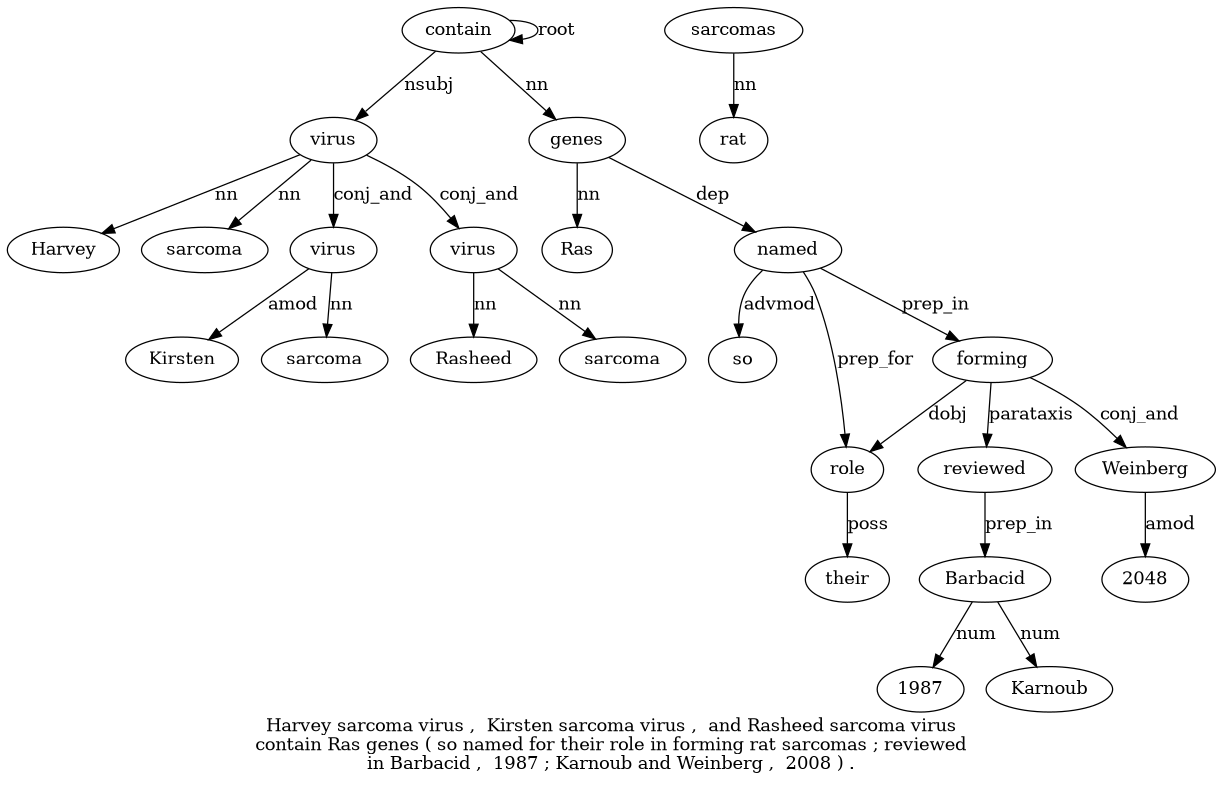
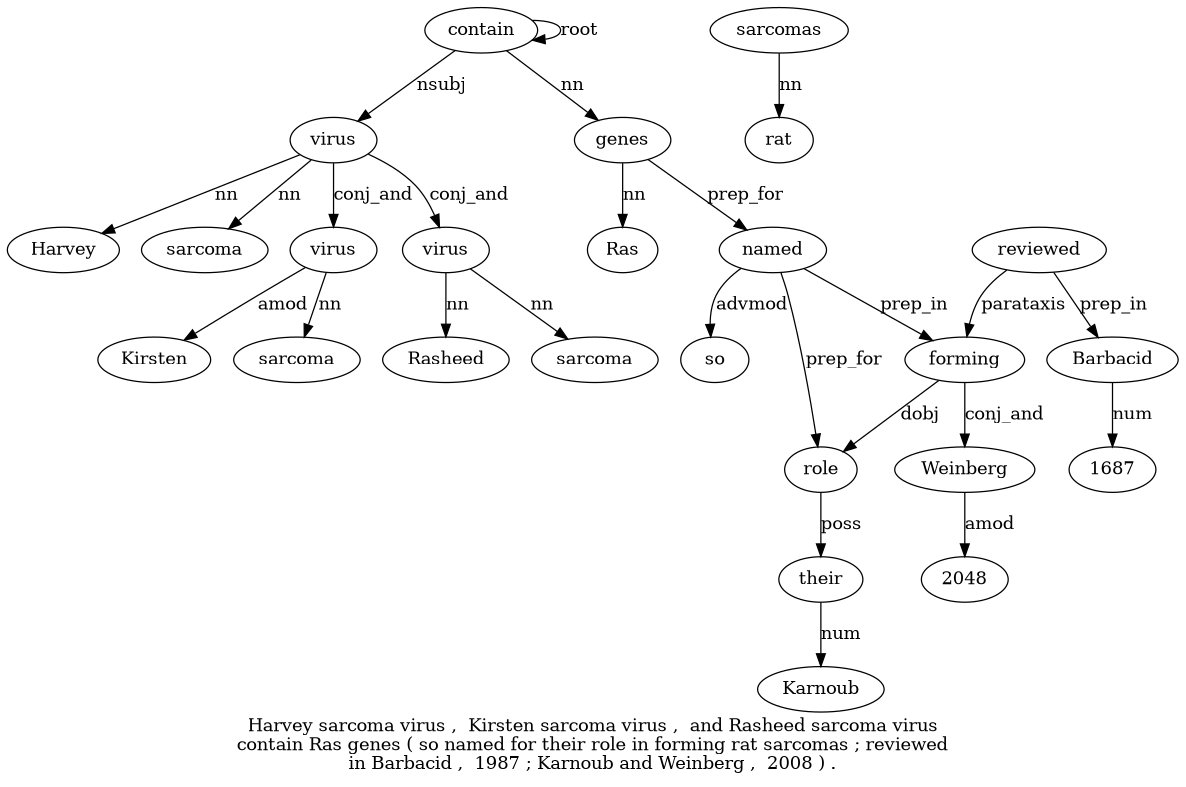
(713, 195) -> (746, 195)
(989, 408) -> (983, 293)
(1014, 629) -> (821, 628)
(921, 689) -> (1113, 470)
